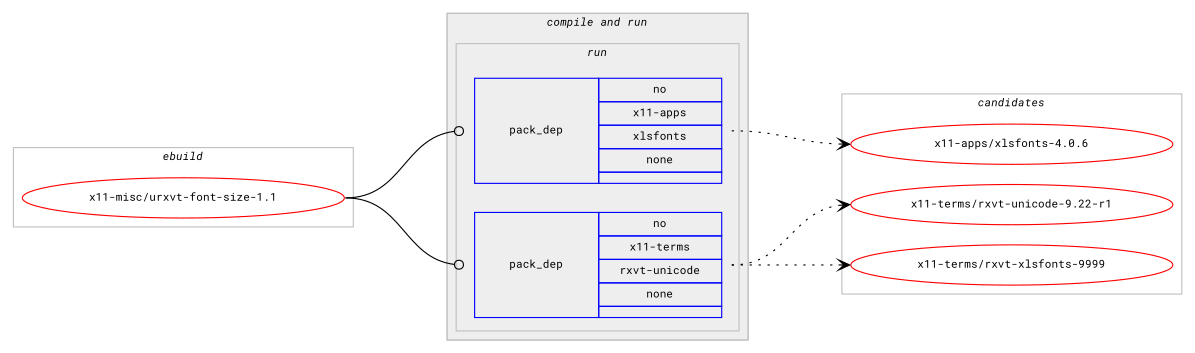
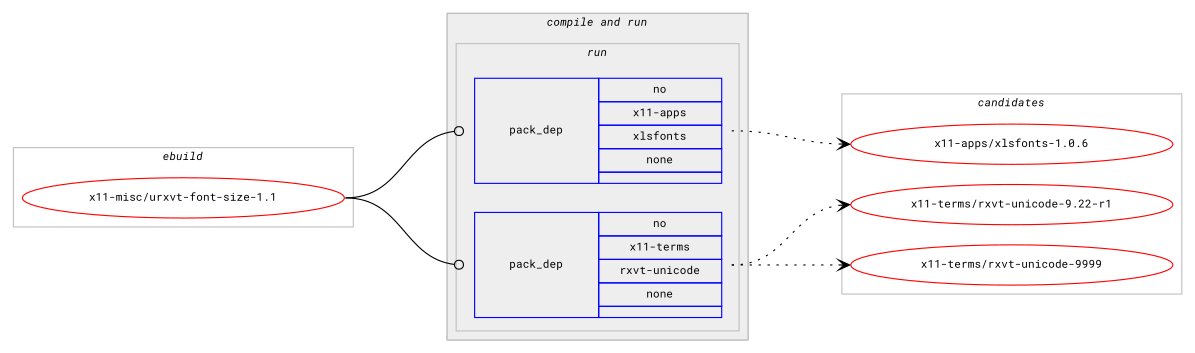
(1012, 144) -> (1012, 144)
(1012, 265) -> (1012, 265)
